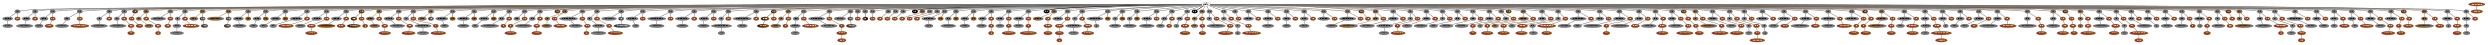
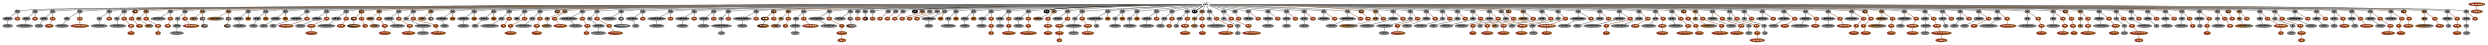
(326, 26) -> (326, 26)
